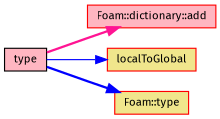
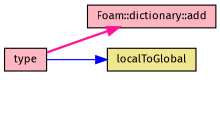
(152, 16) -> (152, 16)
(152, 60) -> (152, 60)
(152, 103) -> none
